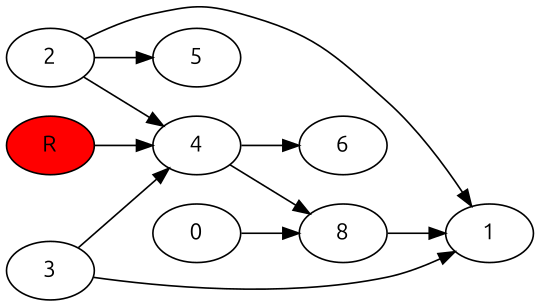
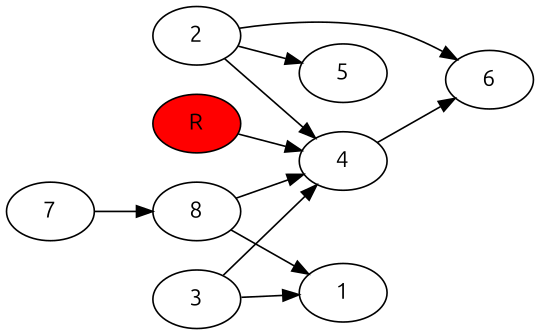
(302, 36) -> (343, 23)
(263, 185) -> (262, 189)
(197, 233) -> (50, 211)
